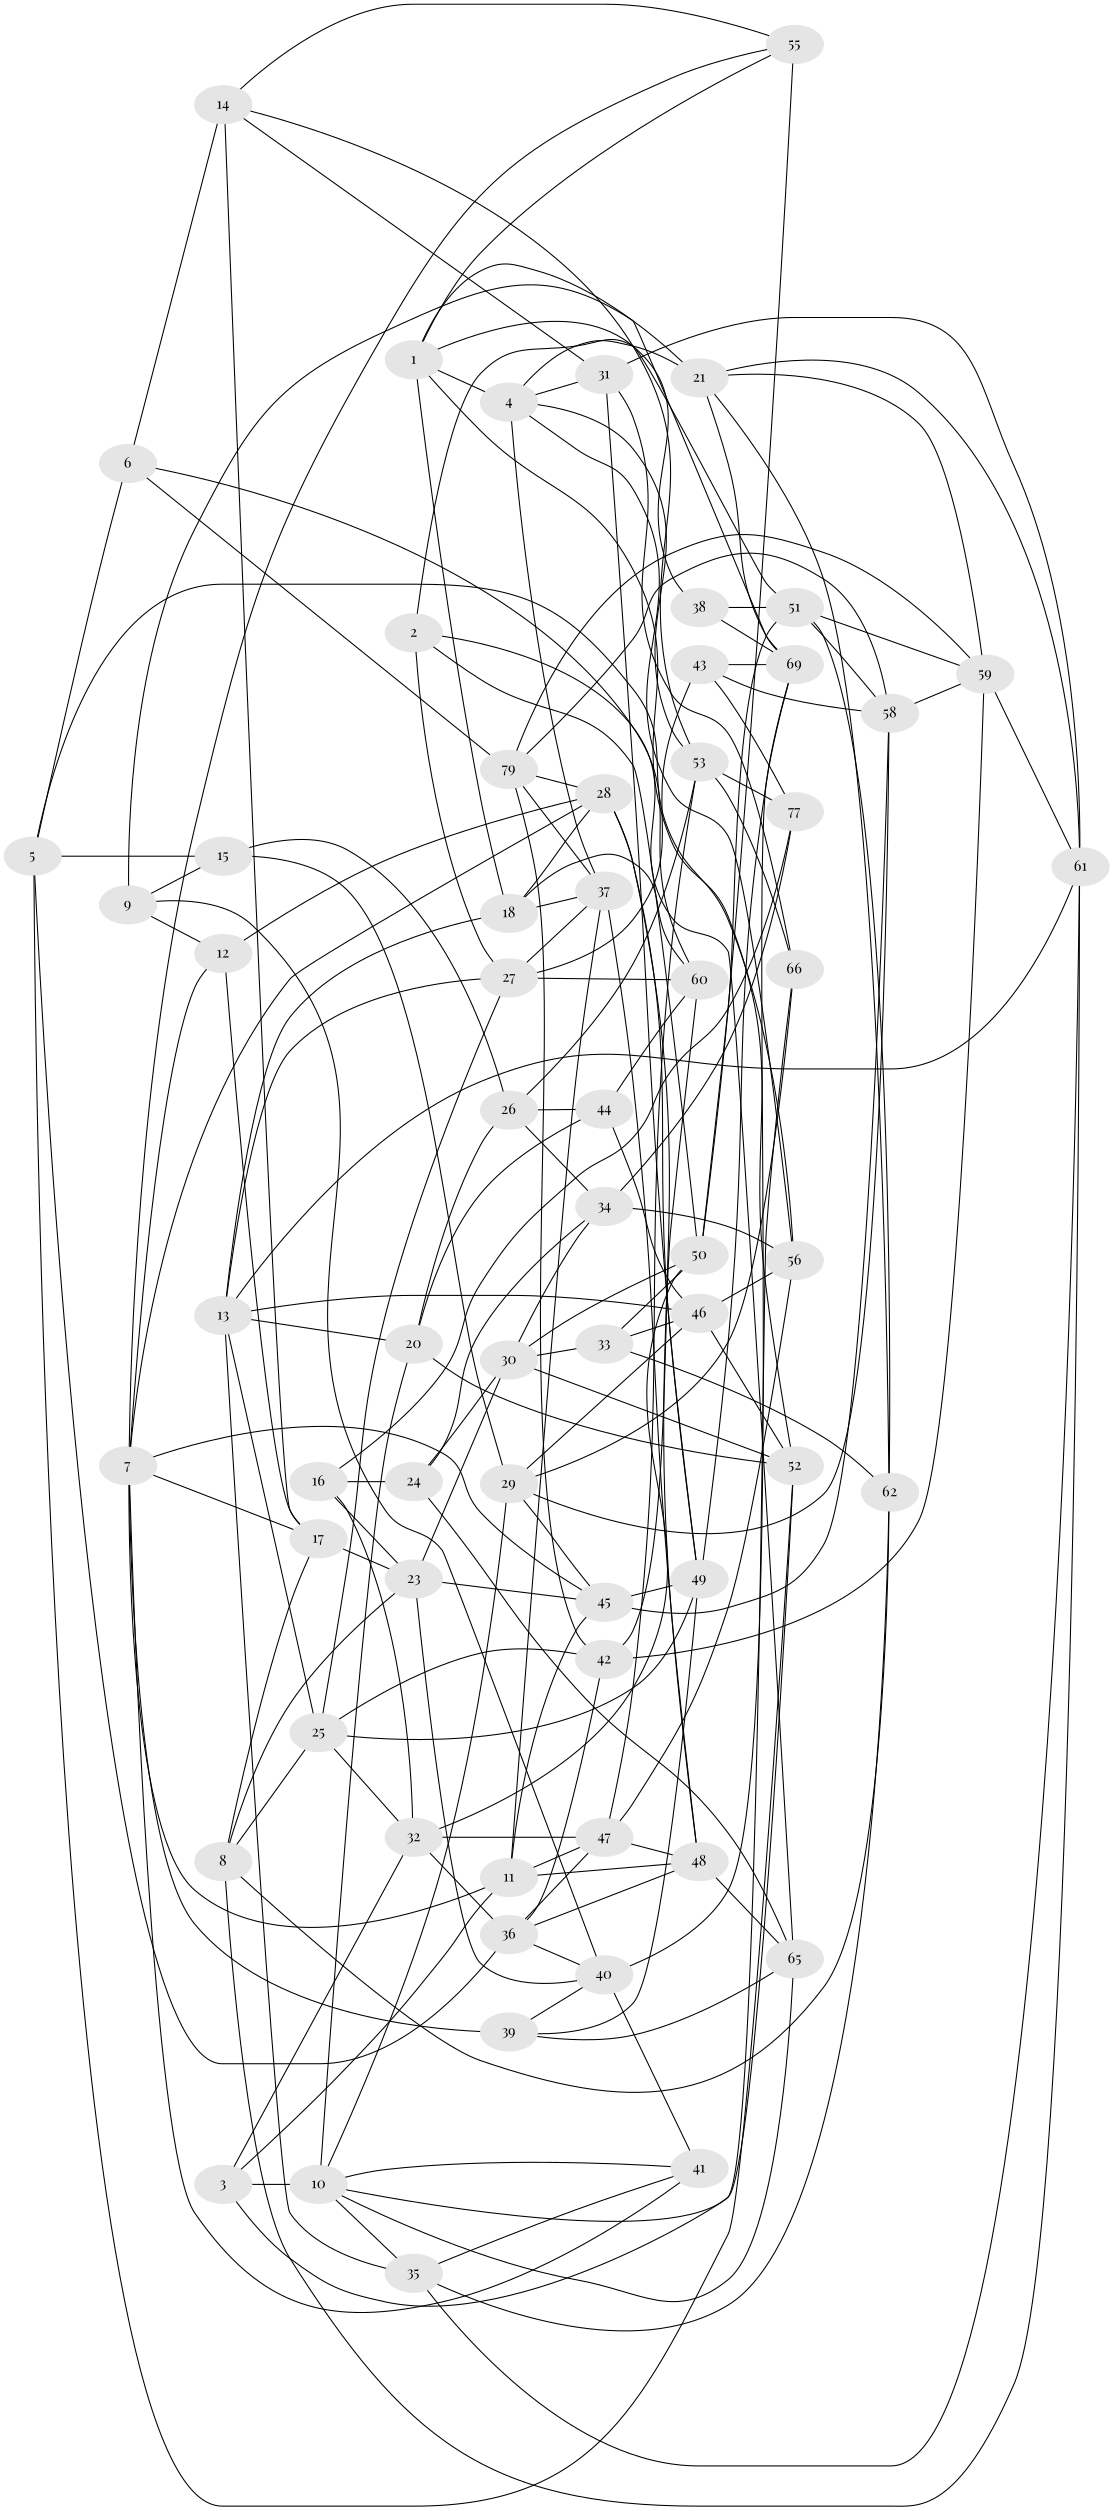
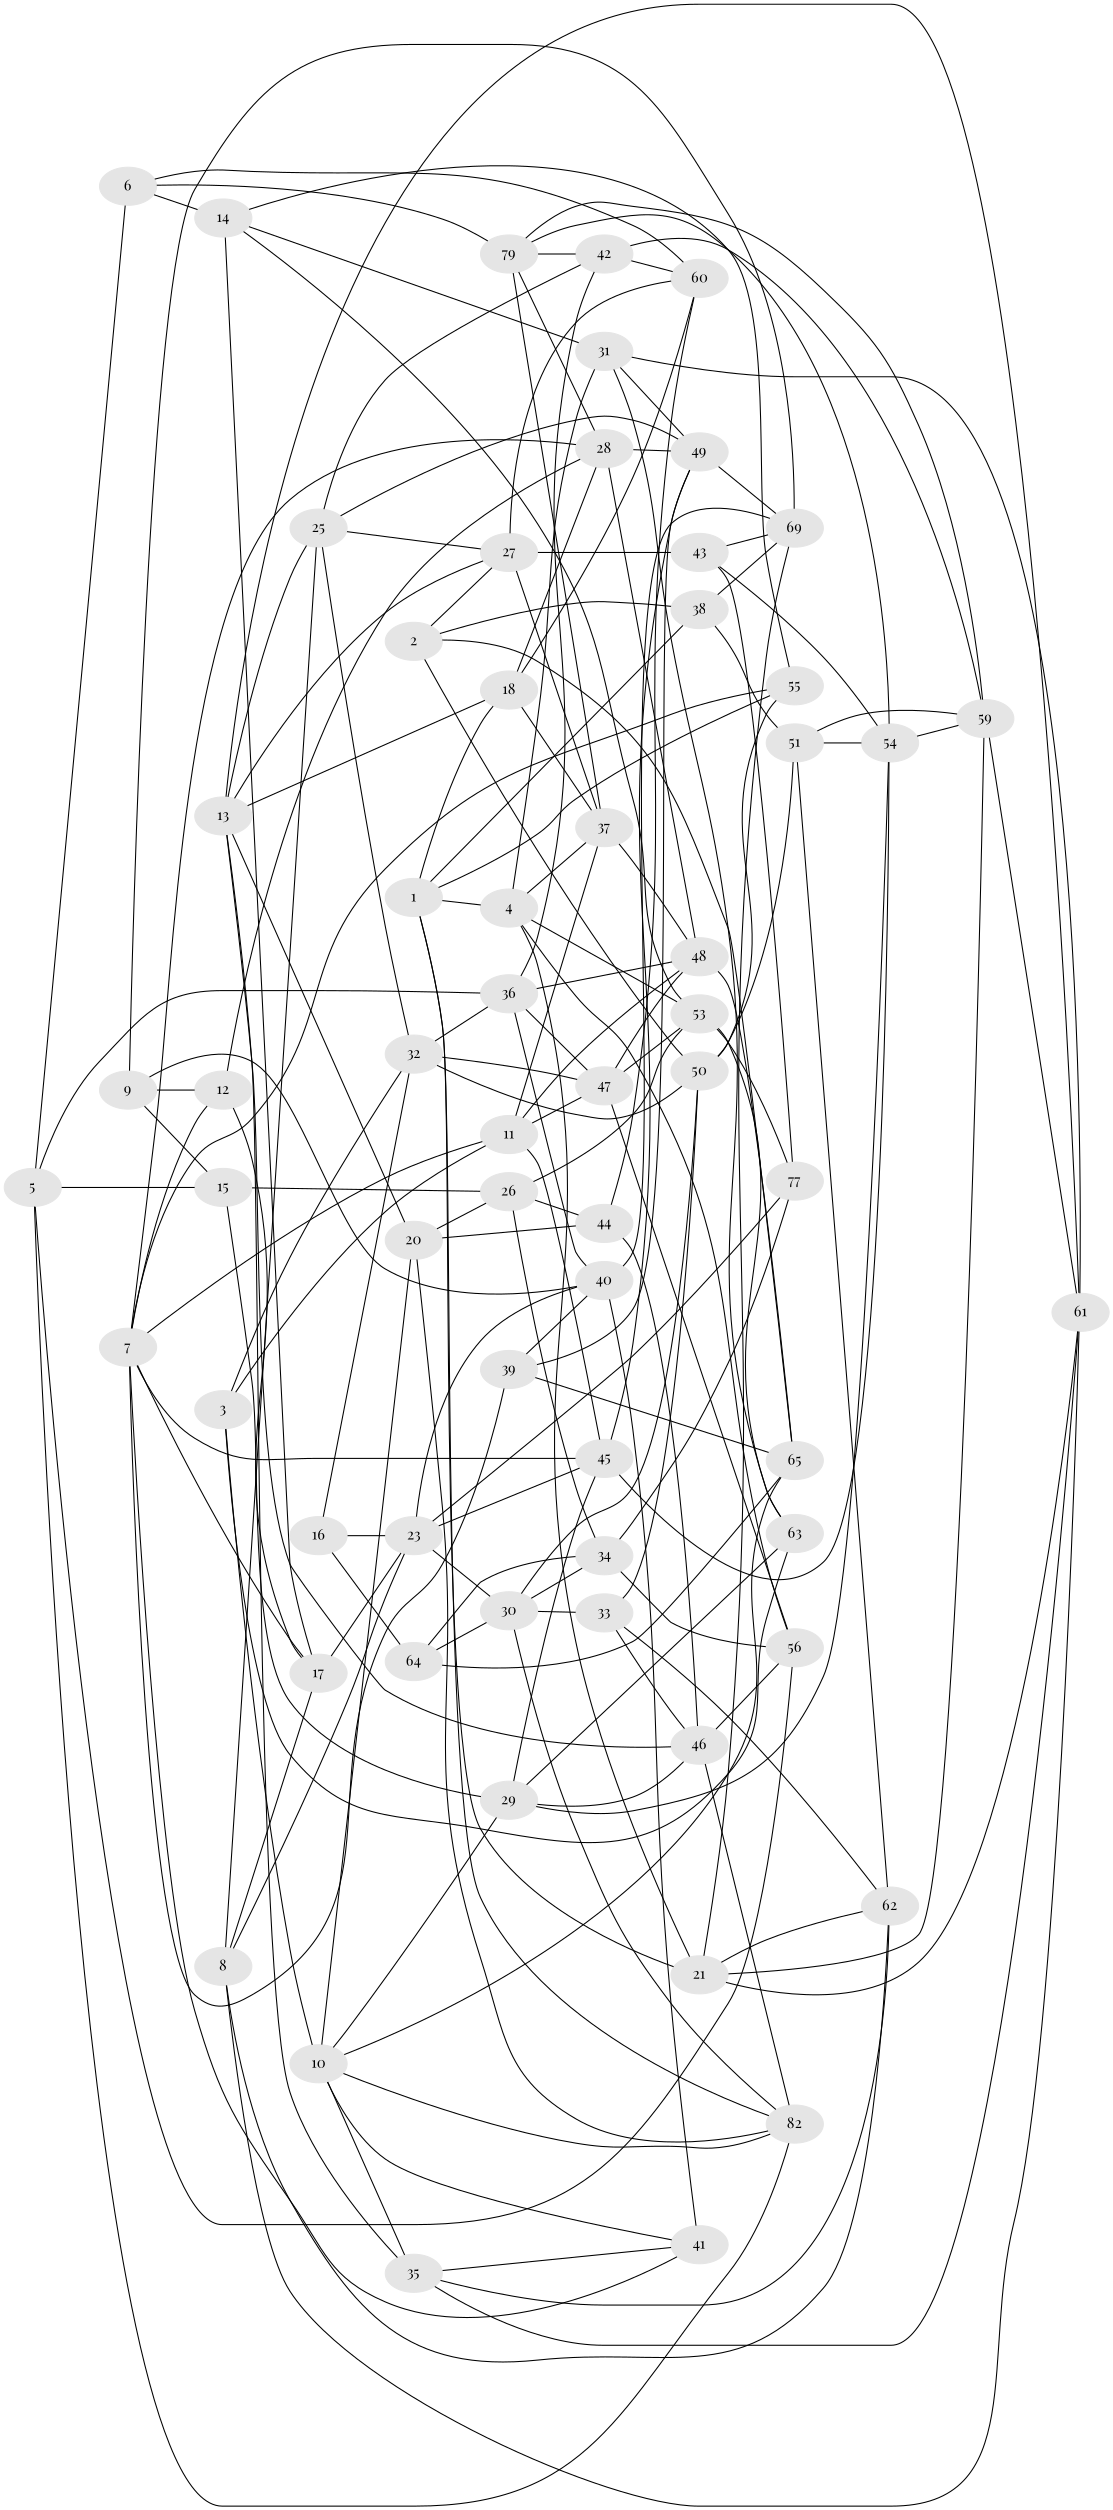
(554, 348) -> (519, 613)
(890, 713) -> (890, 743)
(795, 969) -> (795, 1534)
(592, 1166) -> (616, 1370)
(795, 1466) -> (795, 2124)
(414, 1482) -> (414, 1662)
